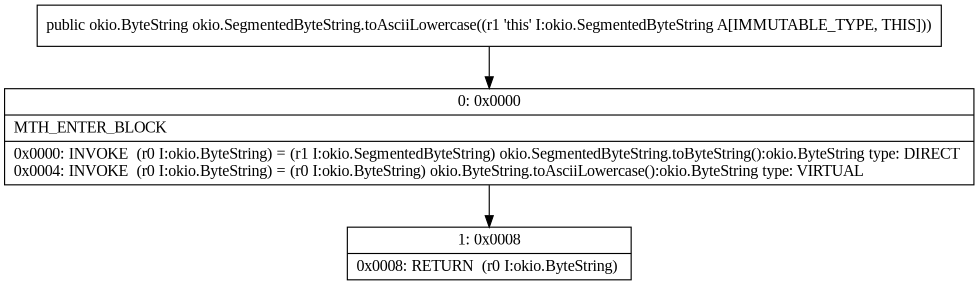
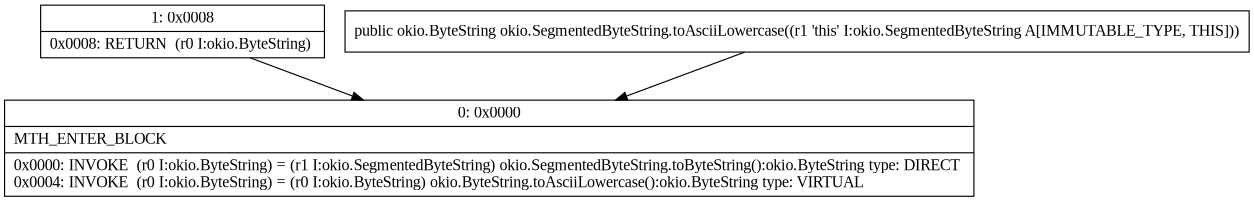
(489, 200) -> (301, 77)
